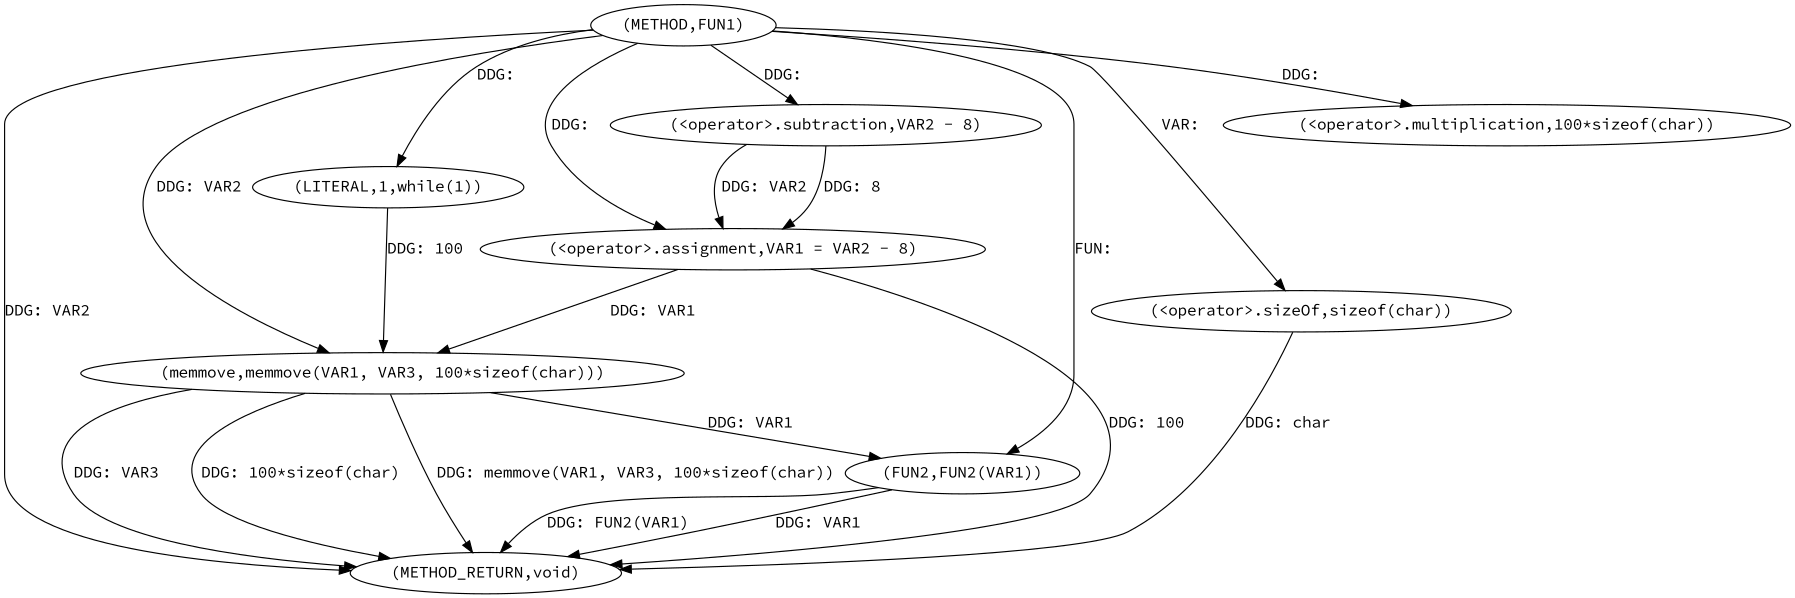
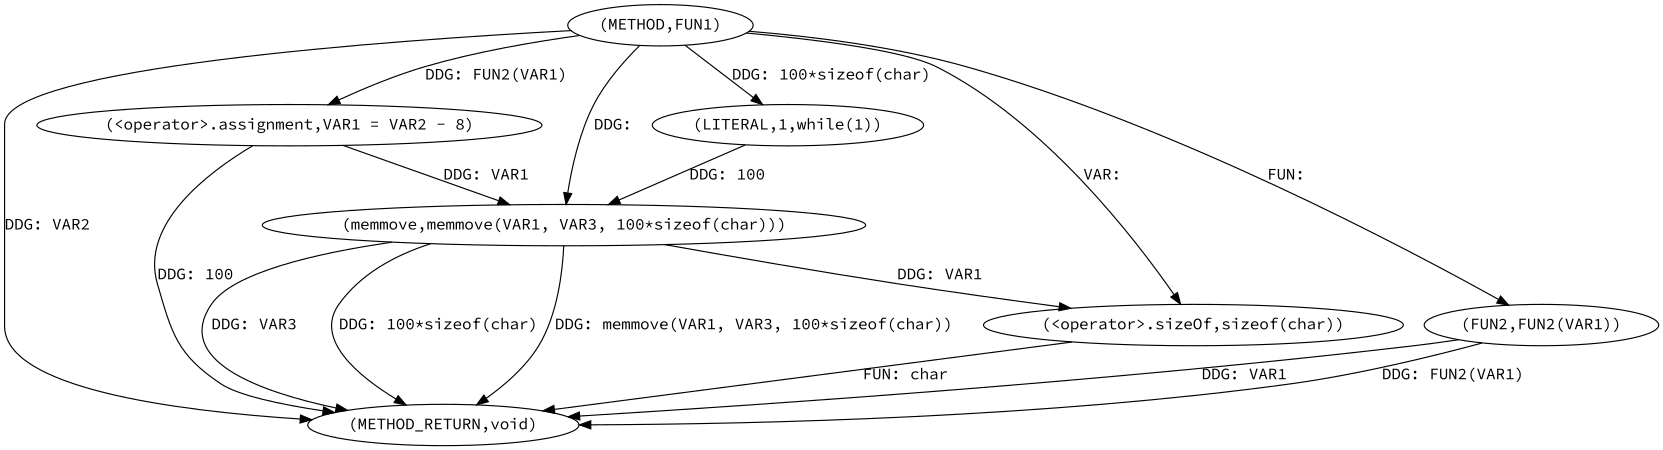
(501, 75) -> (832, 75)
(575, 125) -> (496, 75)
(826, 125) -> none
(1507, 125) -> none
(199, 187) -> (618, 125)
(1288, 423) -> (906, 375)
(680, 425) -> (862, 278)
